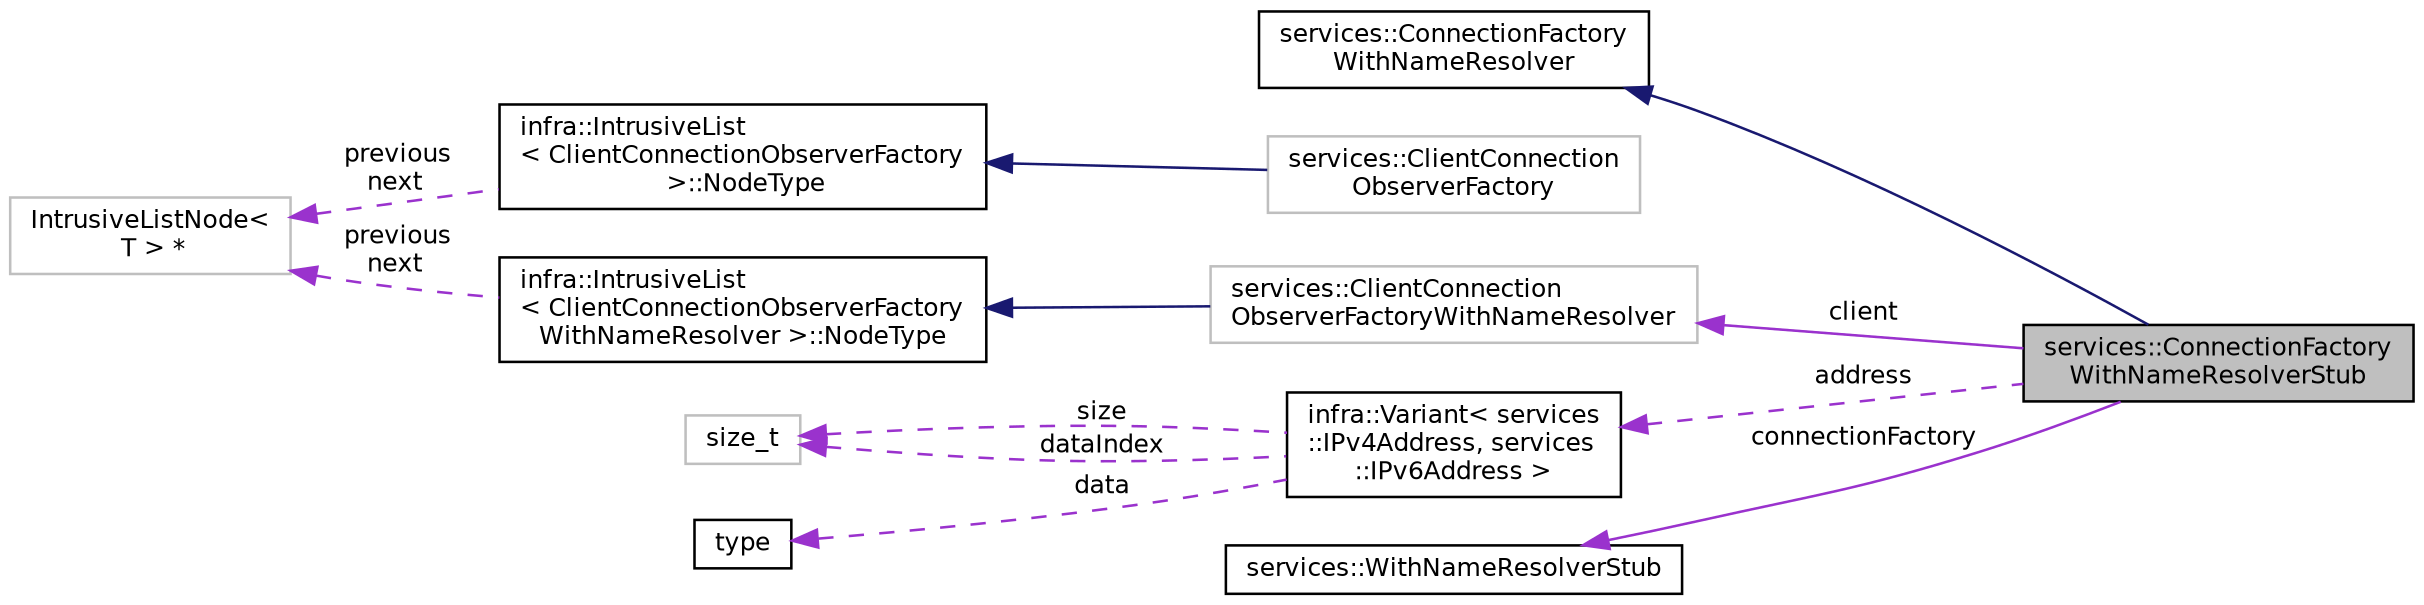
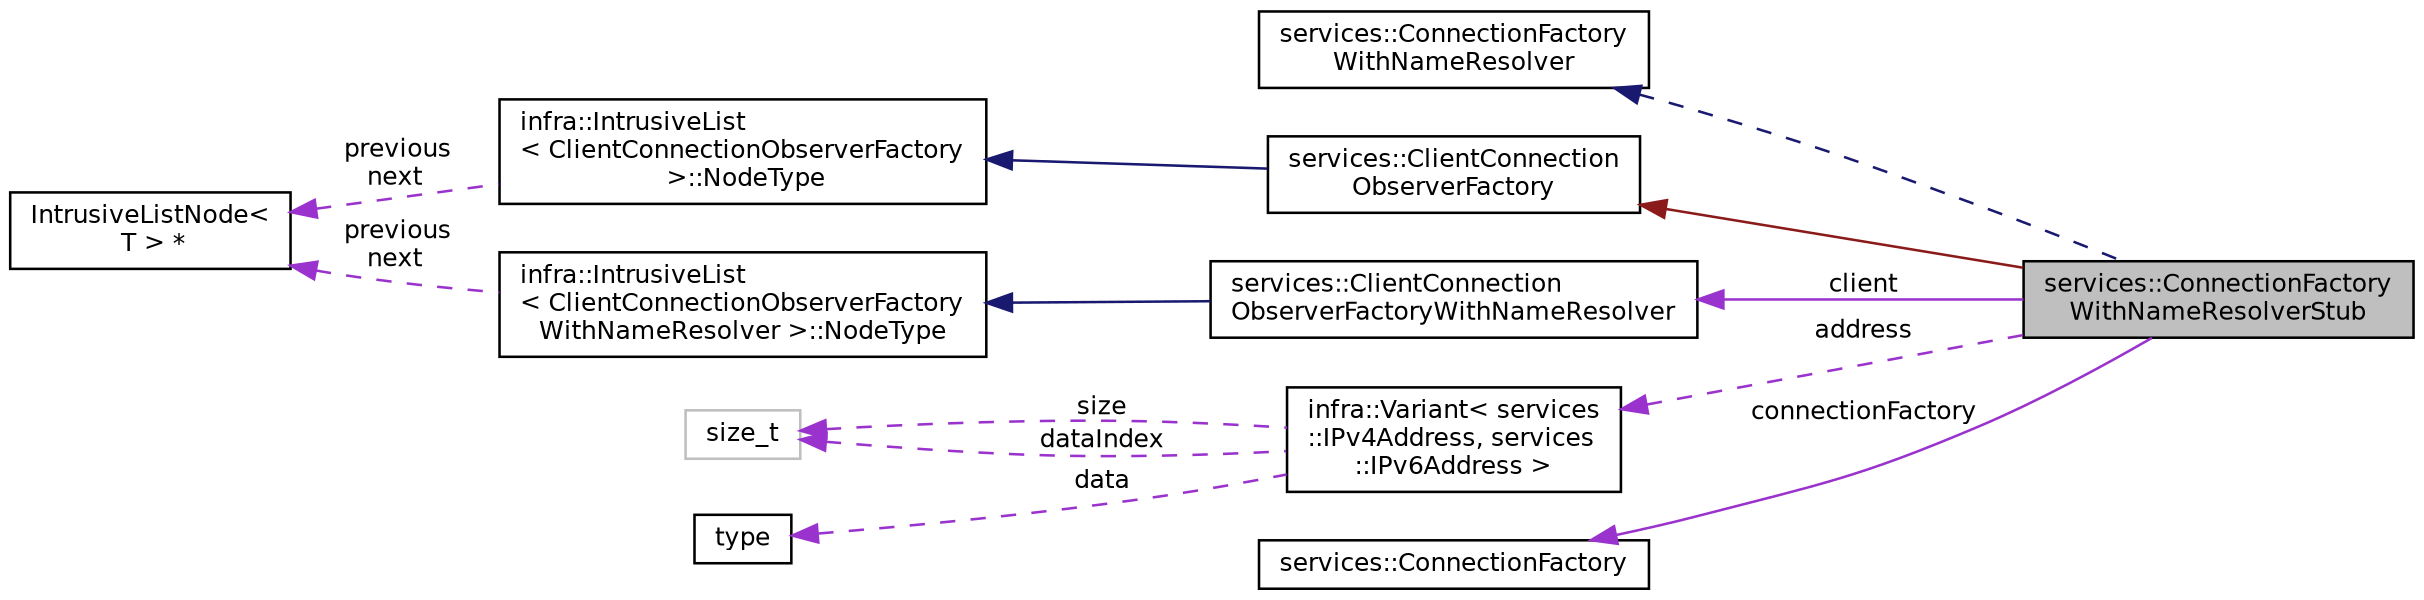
(1454, 175) -> (1454, 175)
(1904, 199) -> (1883, 171)
(150, 236) -> (150, 231)
none -> (1845, 238)
(1454, 305) -> (1454, 299)
(1454, 570) -> (1454, 565)
